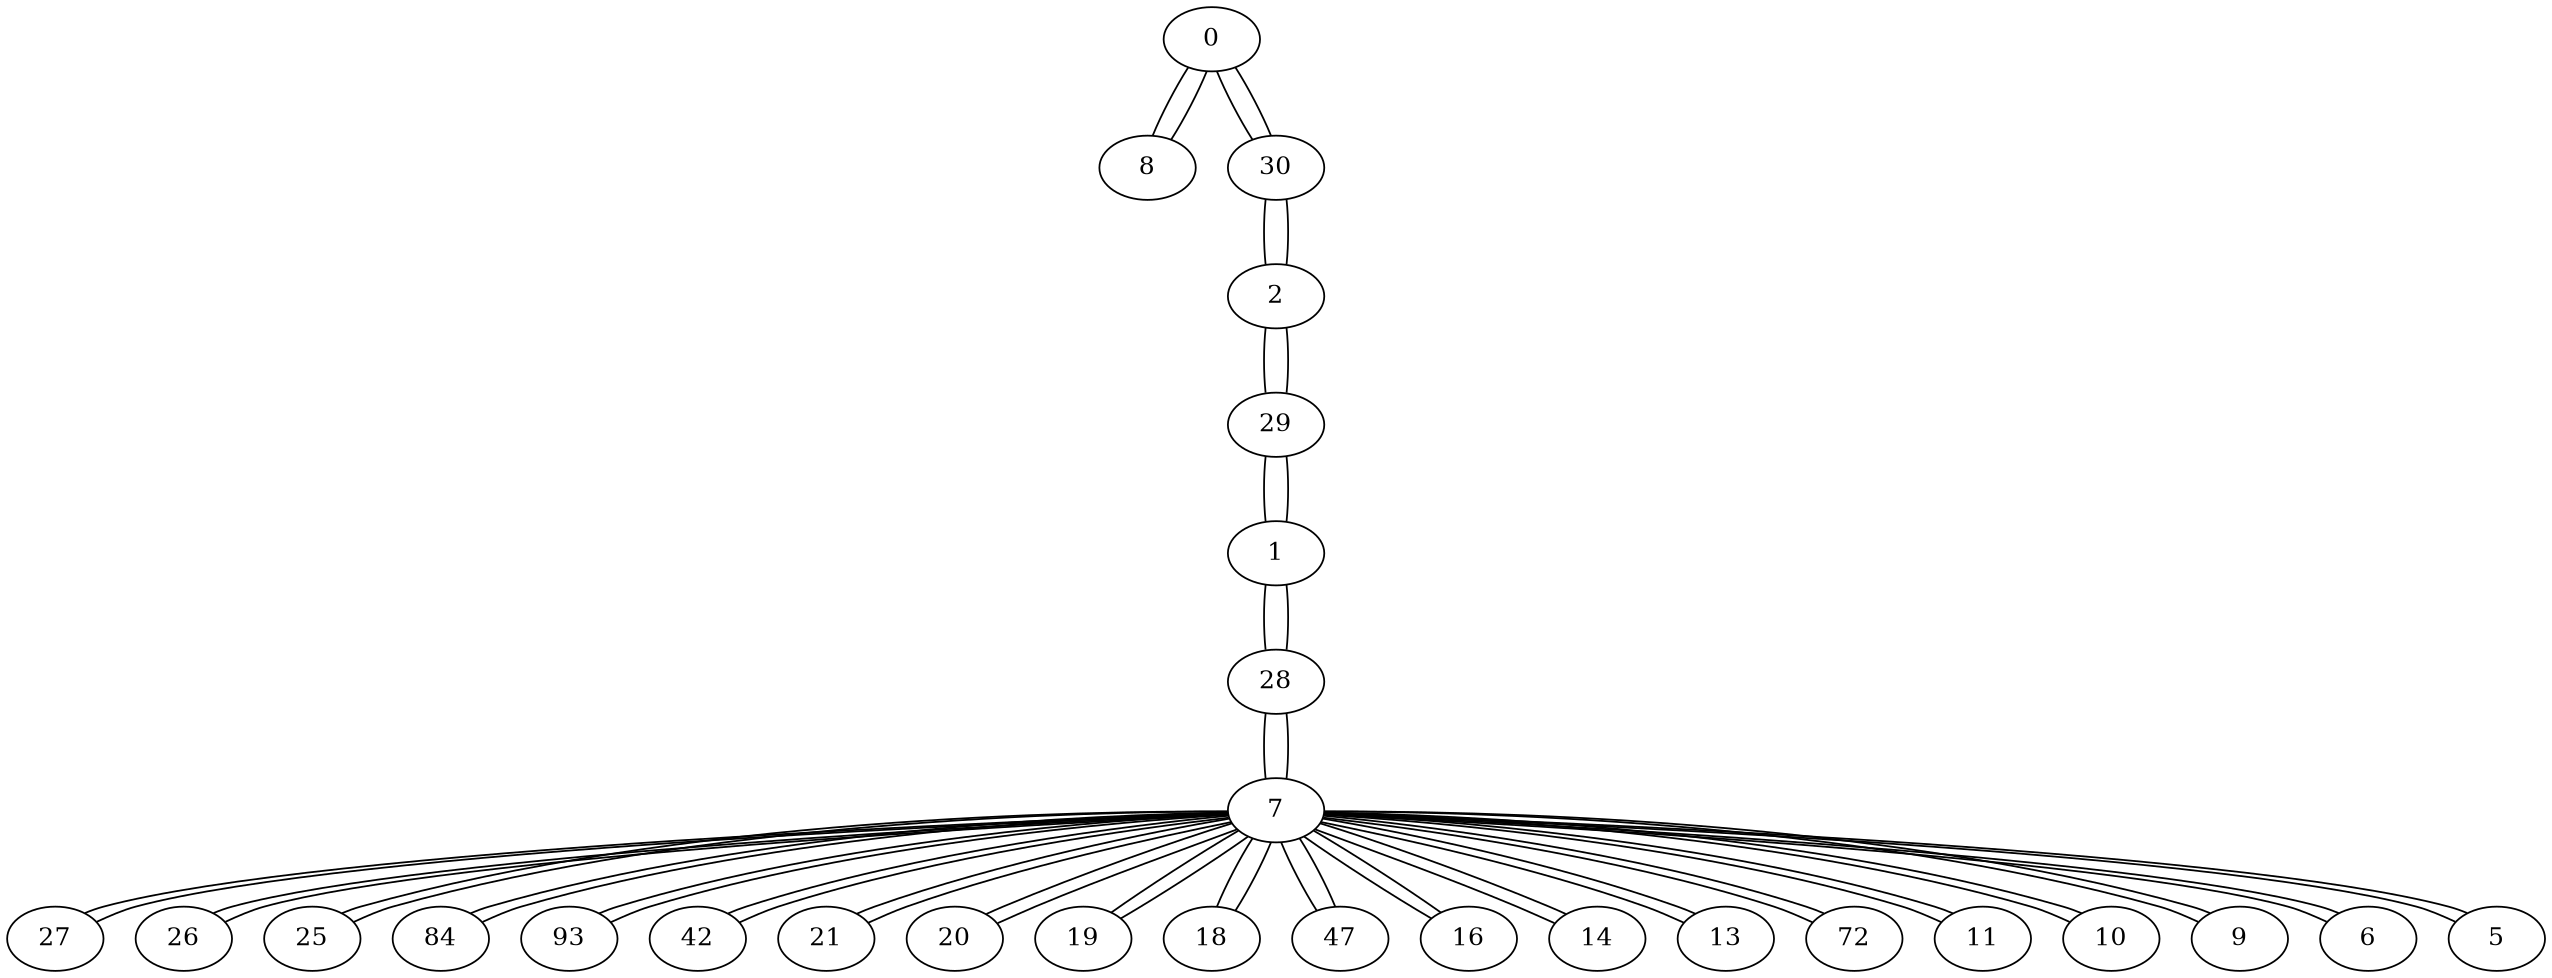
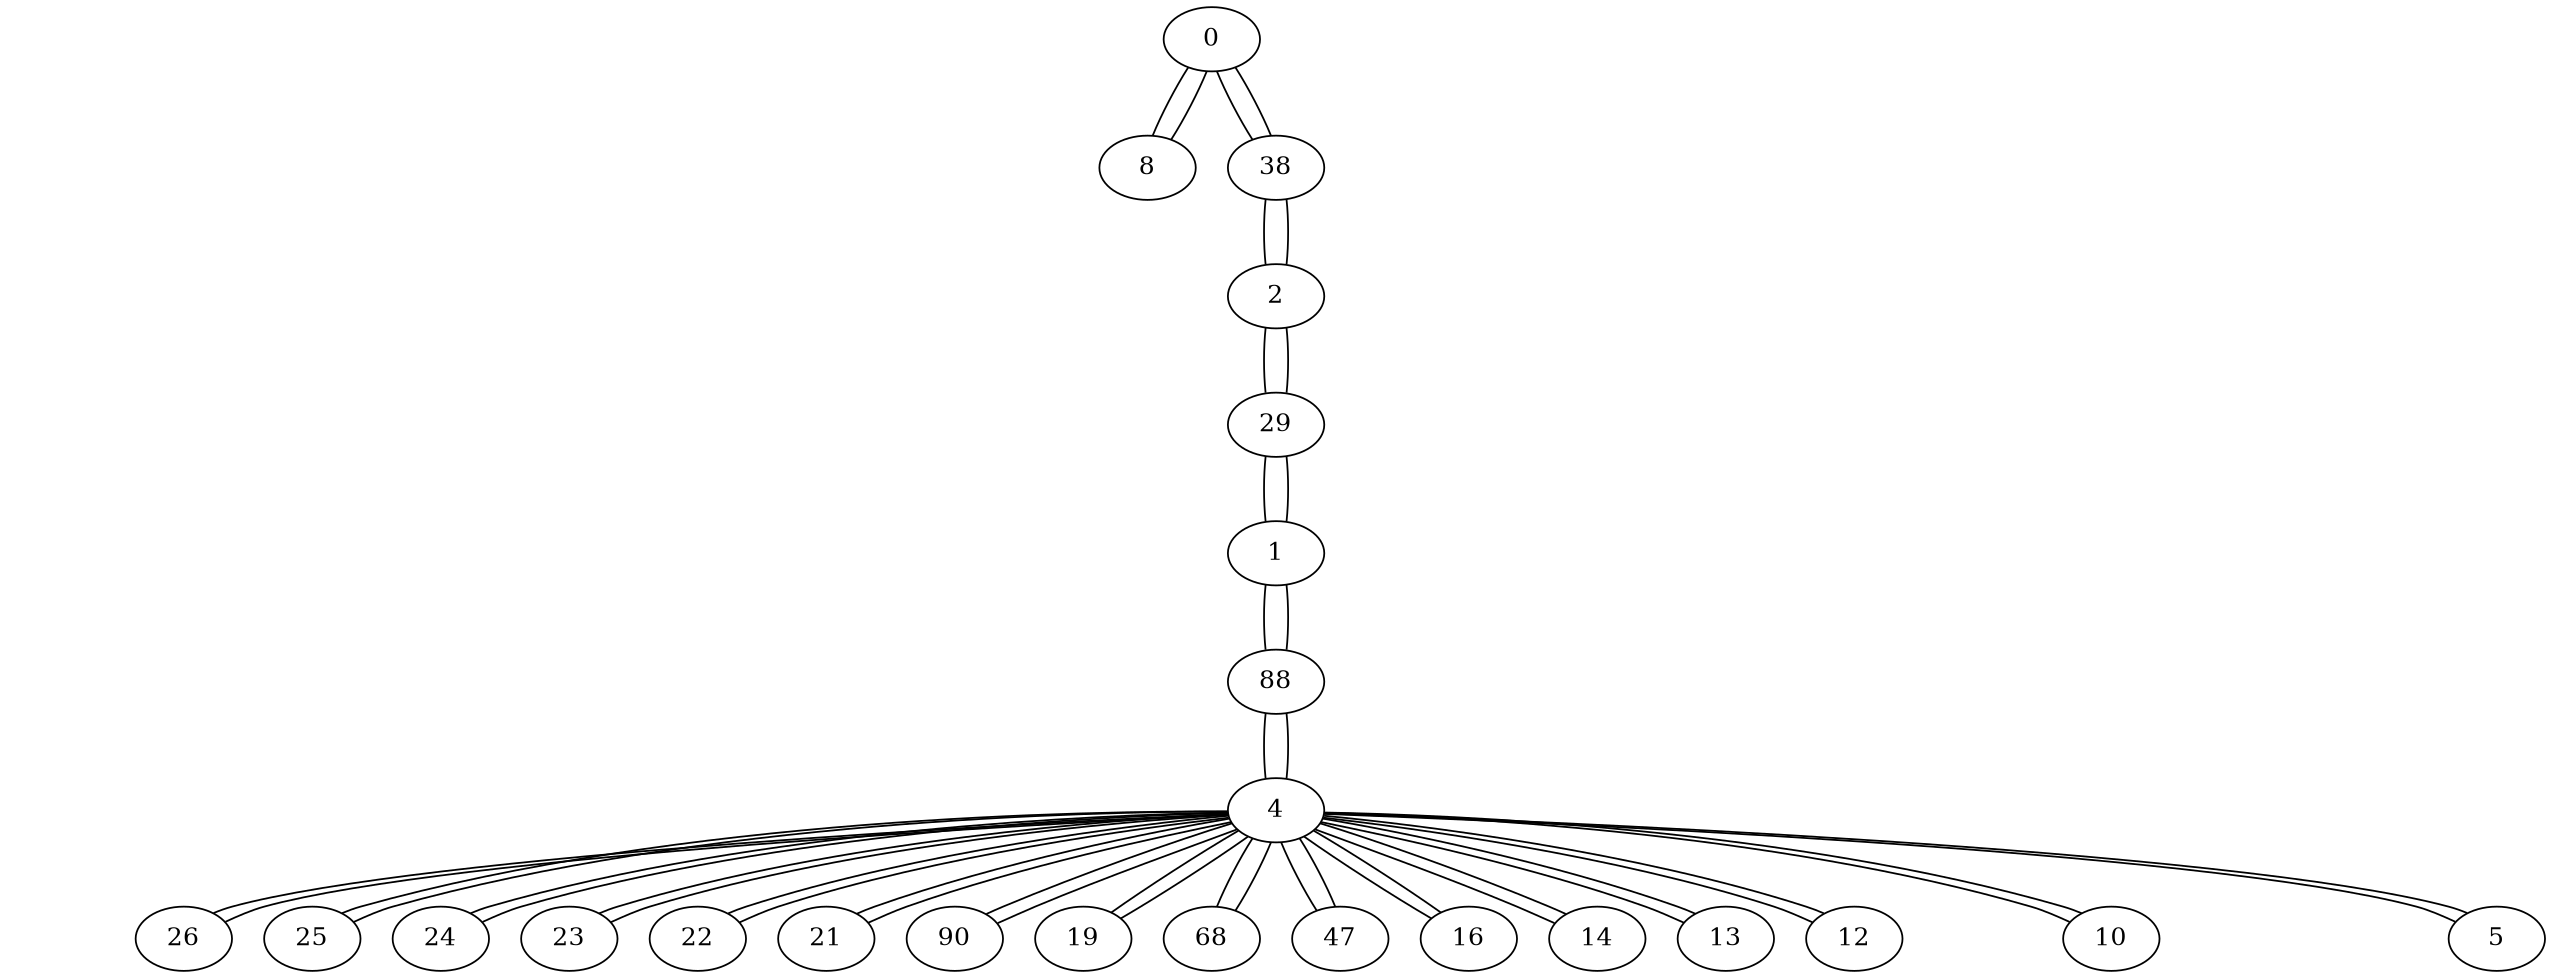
(1276, 168) -> (1276, 168)
(1276, 682) -> (1276, 682)
(1276, 810) -> (1276, 810)
(55, 939) -> none
(441, 939) -> (441, 939)
(569, 939) -> (569, 939)
(698, 939) -> (698, 939)
(955, 939) -> (955, 939)
(1212, 939) -> (1212, 939)
(1854, 939) -> (1854, 939)
(1983, 939) -> none
(2240, 939) -> none
(2368, 939) -> none
